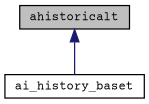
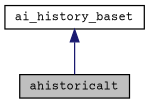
(75, 58) -> (75, 58)
